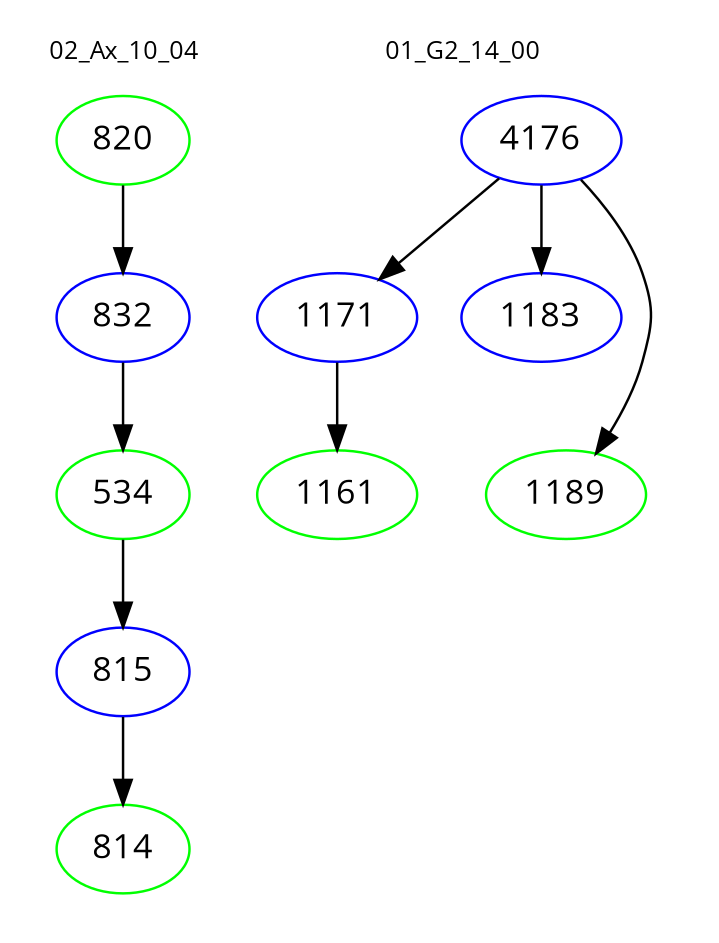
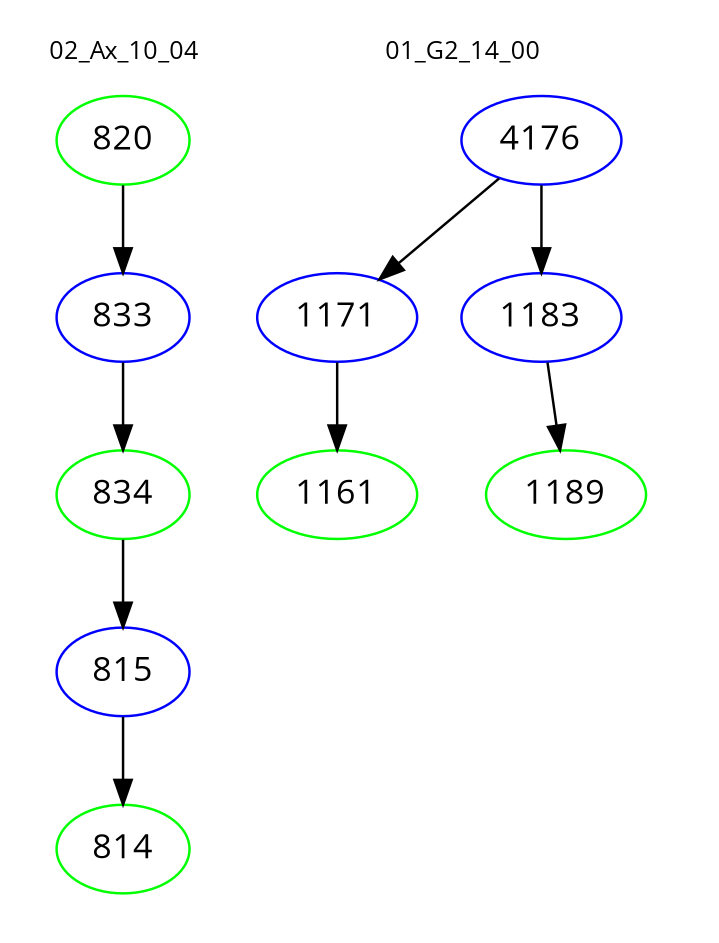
(650, 300) -> (552, 394)
(123, 317) -> (123, 317)
(123, 495) -> (123, 495)
